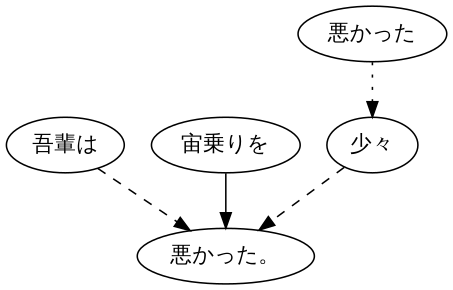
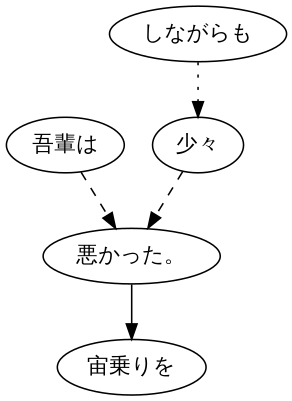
(372, 34) -> (198, 34)
(226, 193) -> (132, 304)
